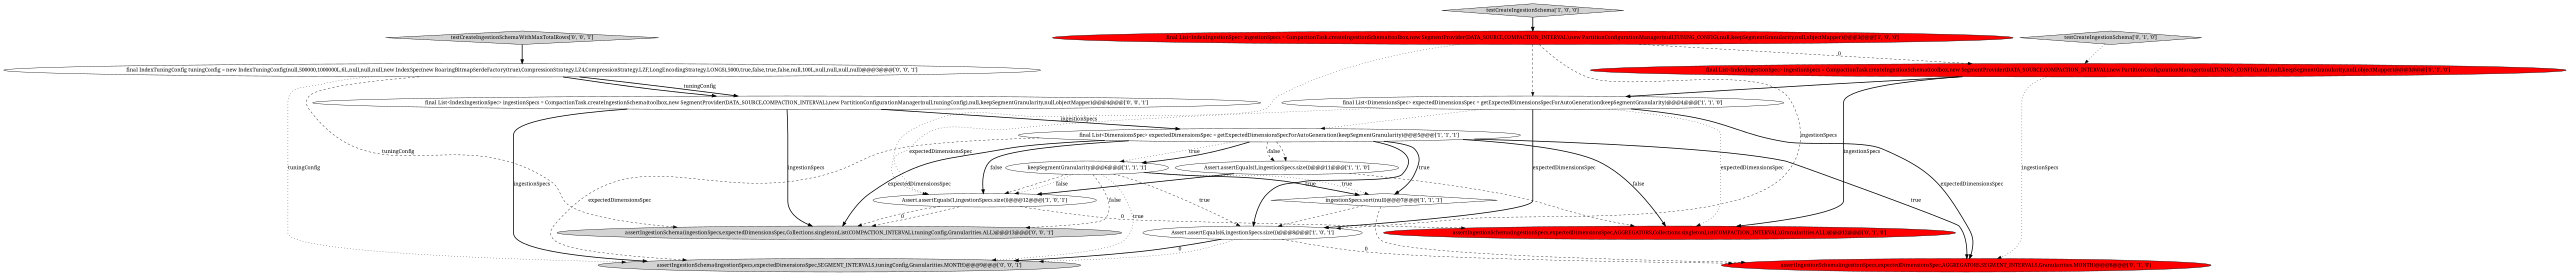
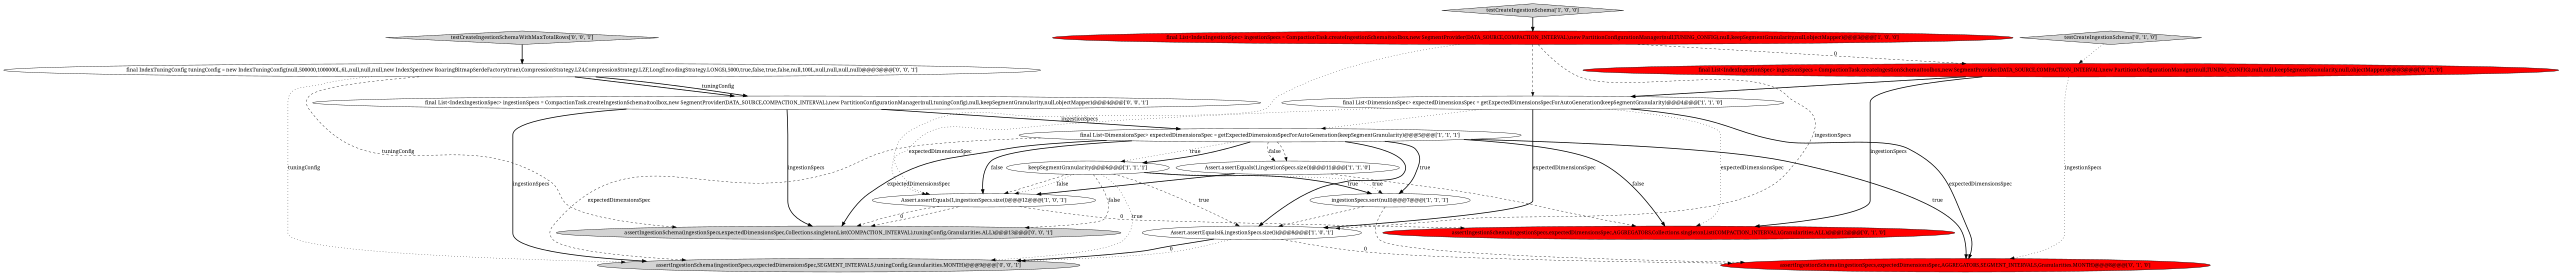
(1384, 200) -> (1390, 200)
